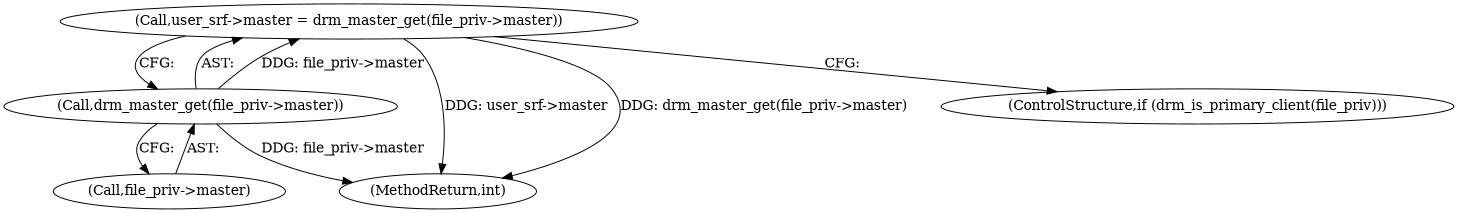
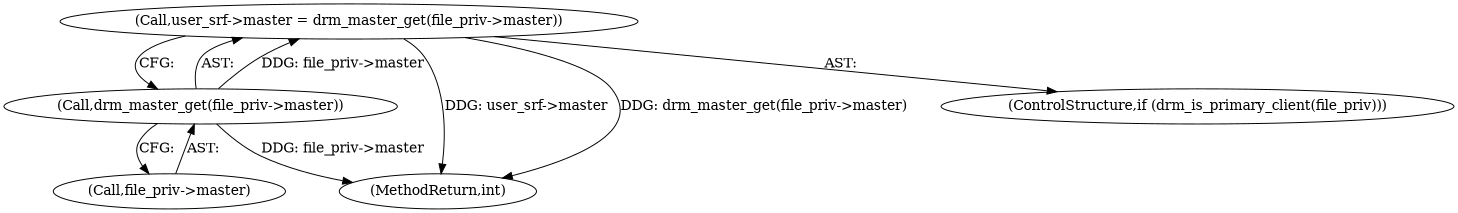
(845, 64) -> (843, 64)
